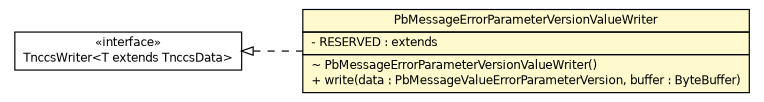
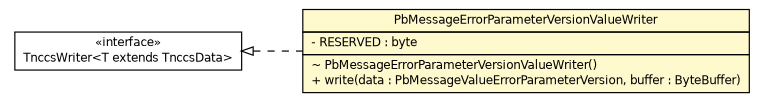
(375, 43) -> (365, 43)
